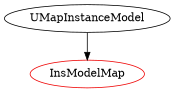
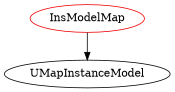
(87, 42) -> (87, 42)
